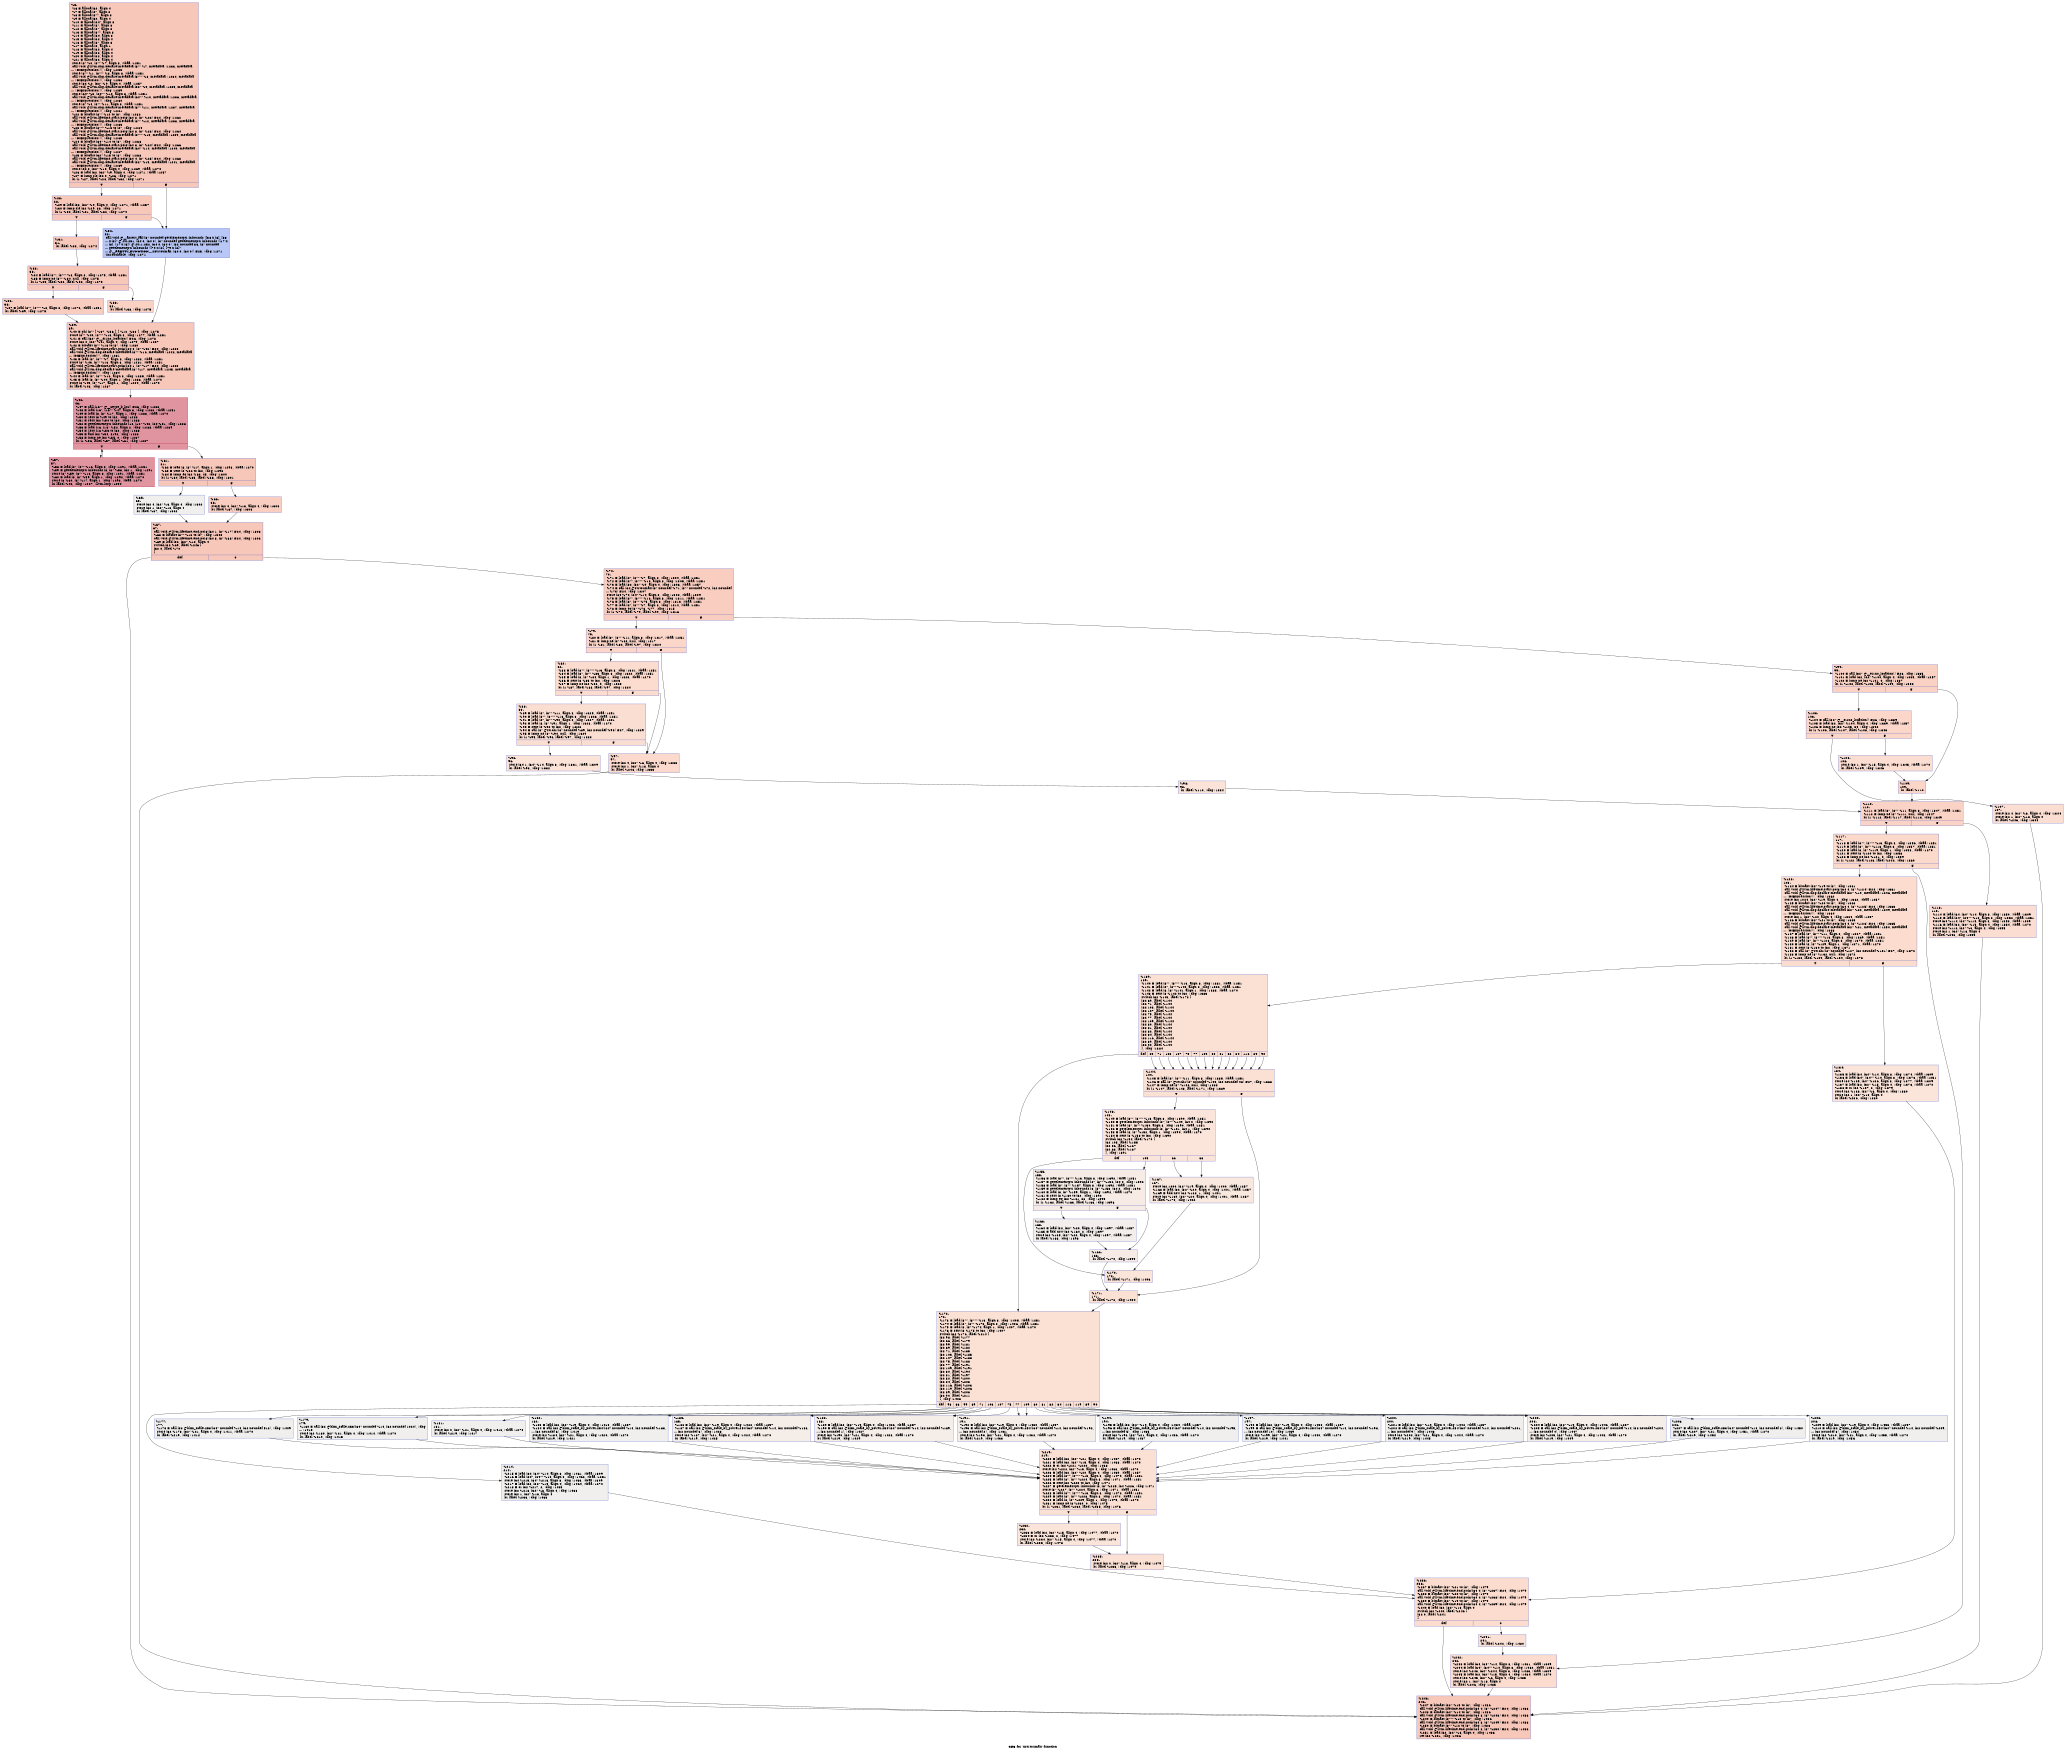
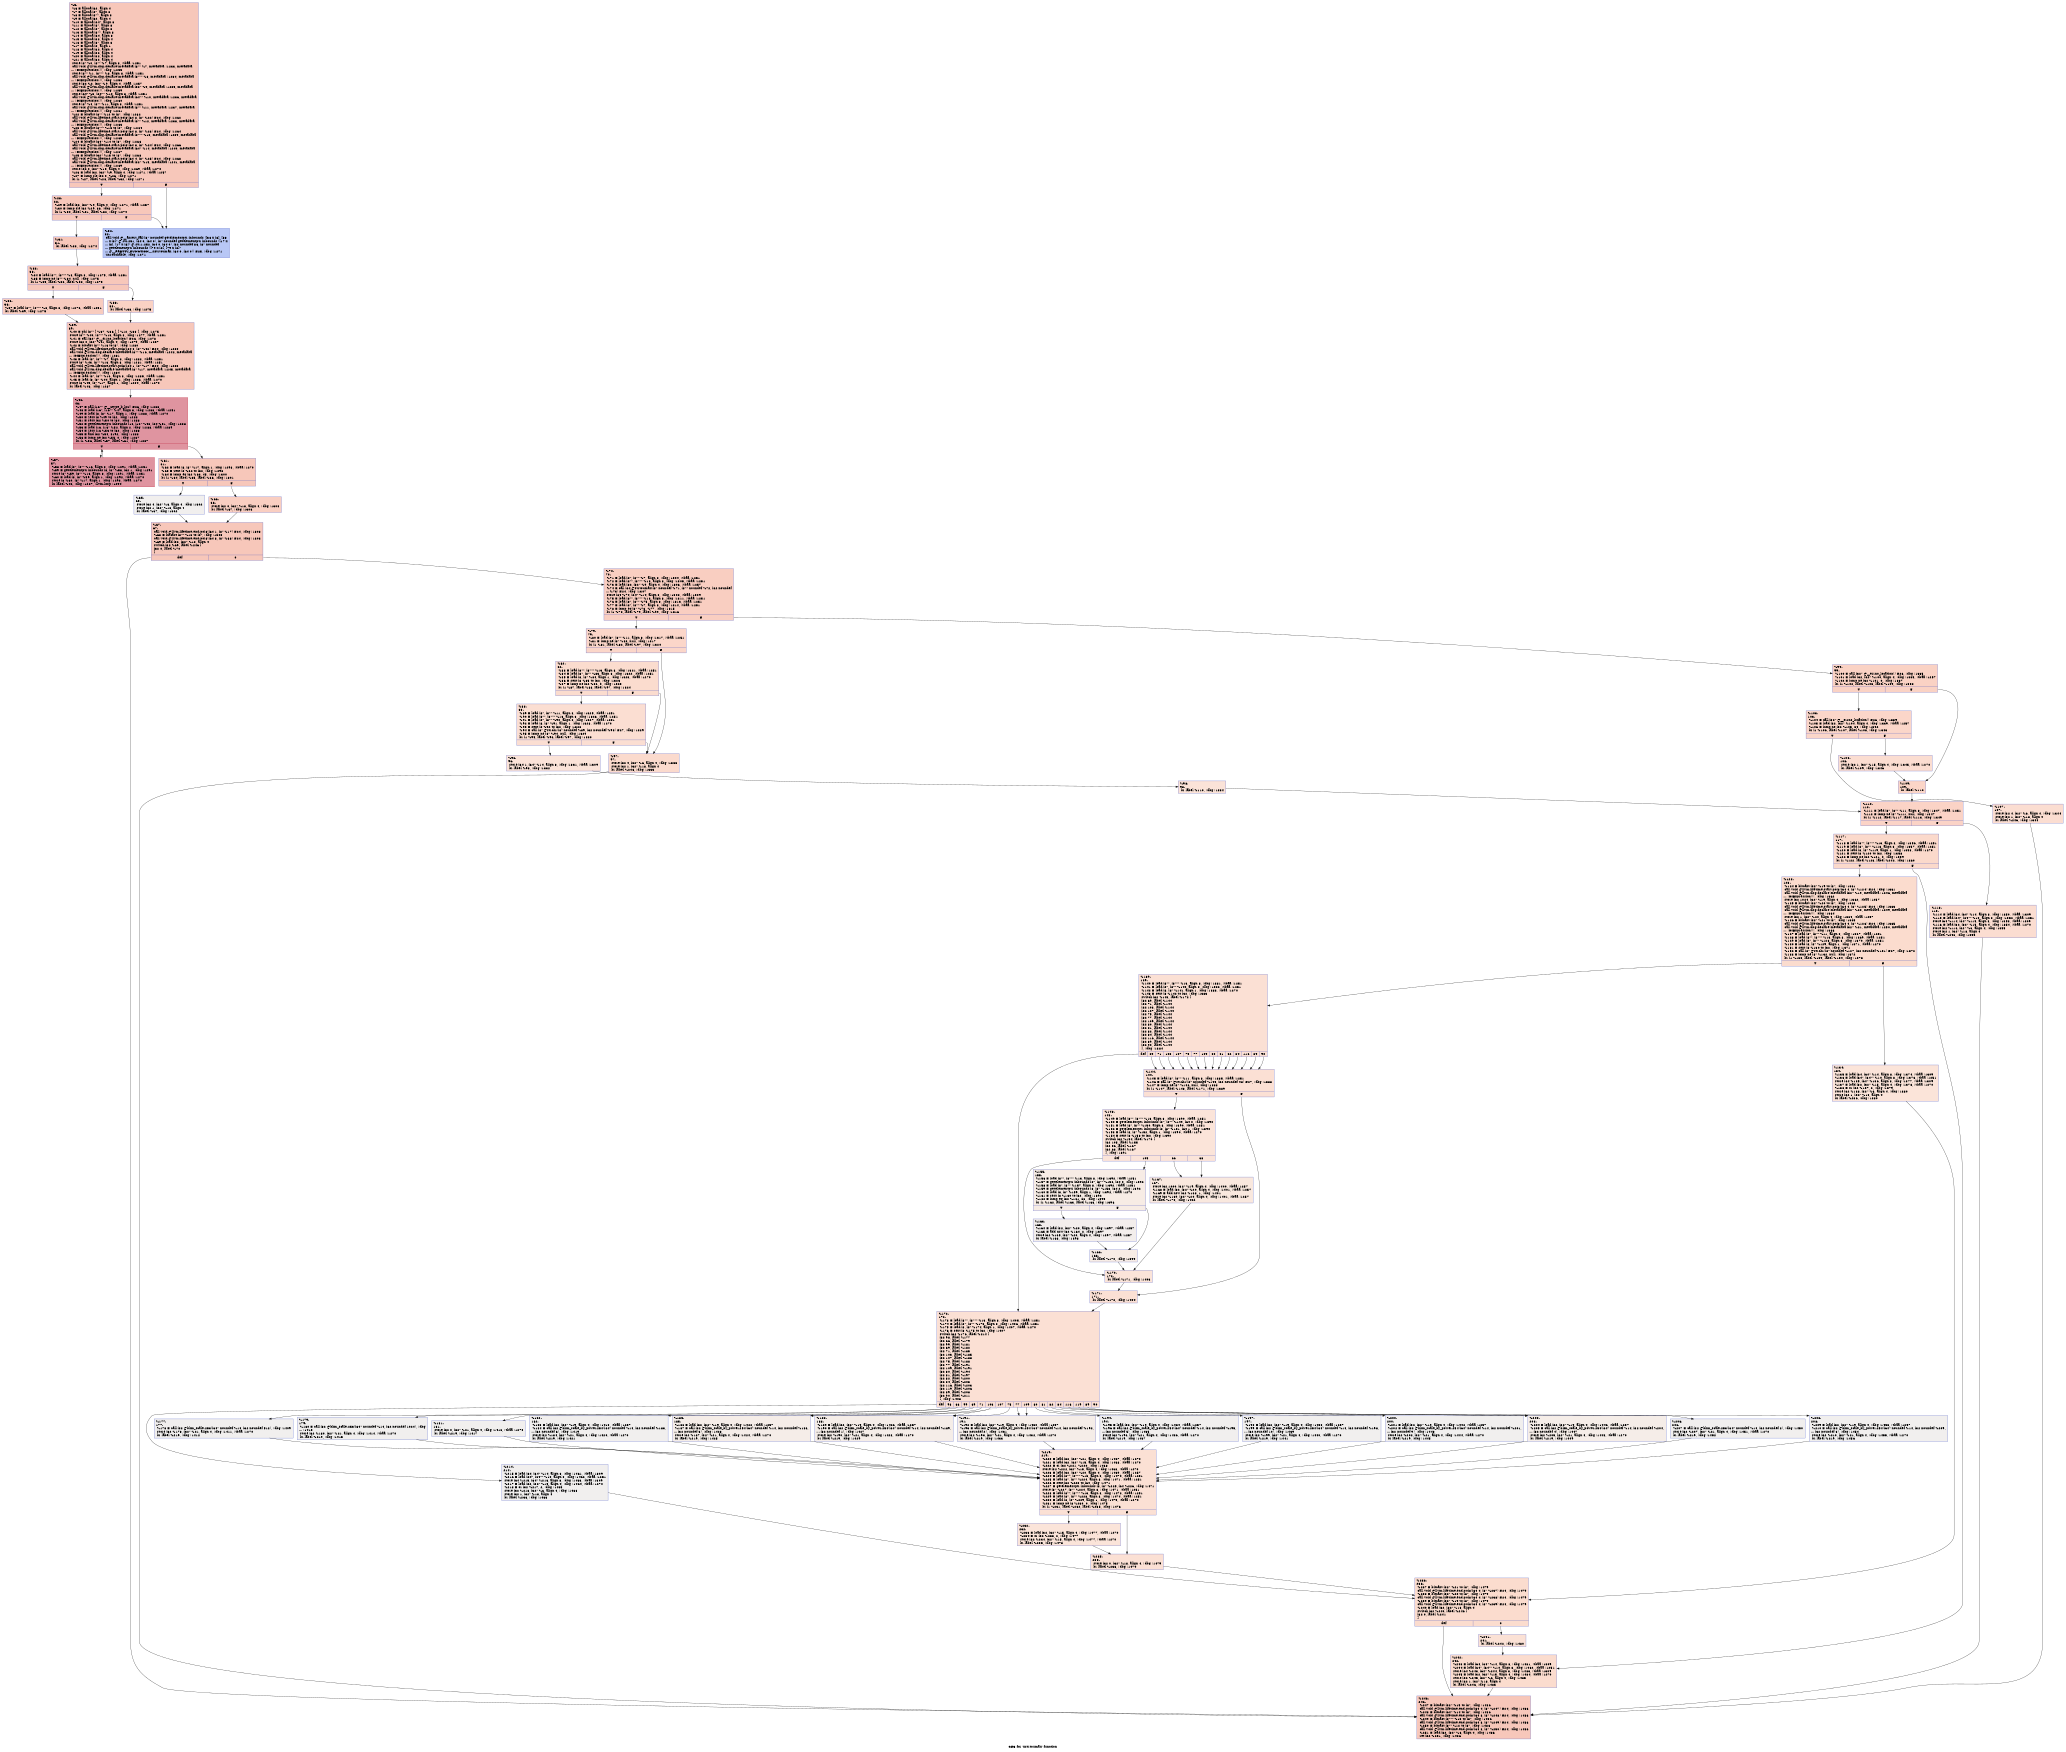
(162, 290) -> (131, 316)
(1102, 1277) -> (1120, 1265)
